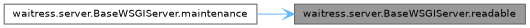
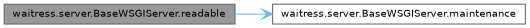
(270, 14) -> (249, 14)
